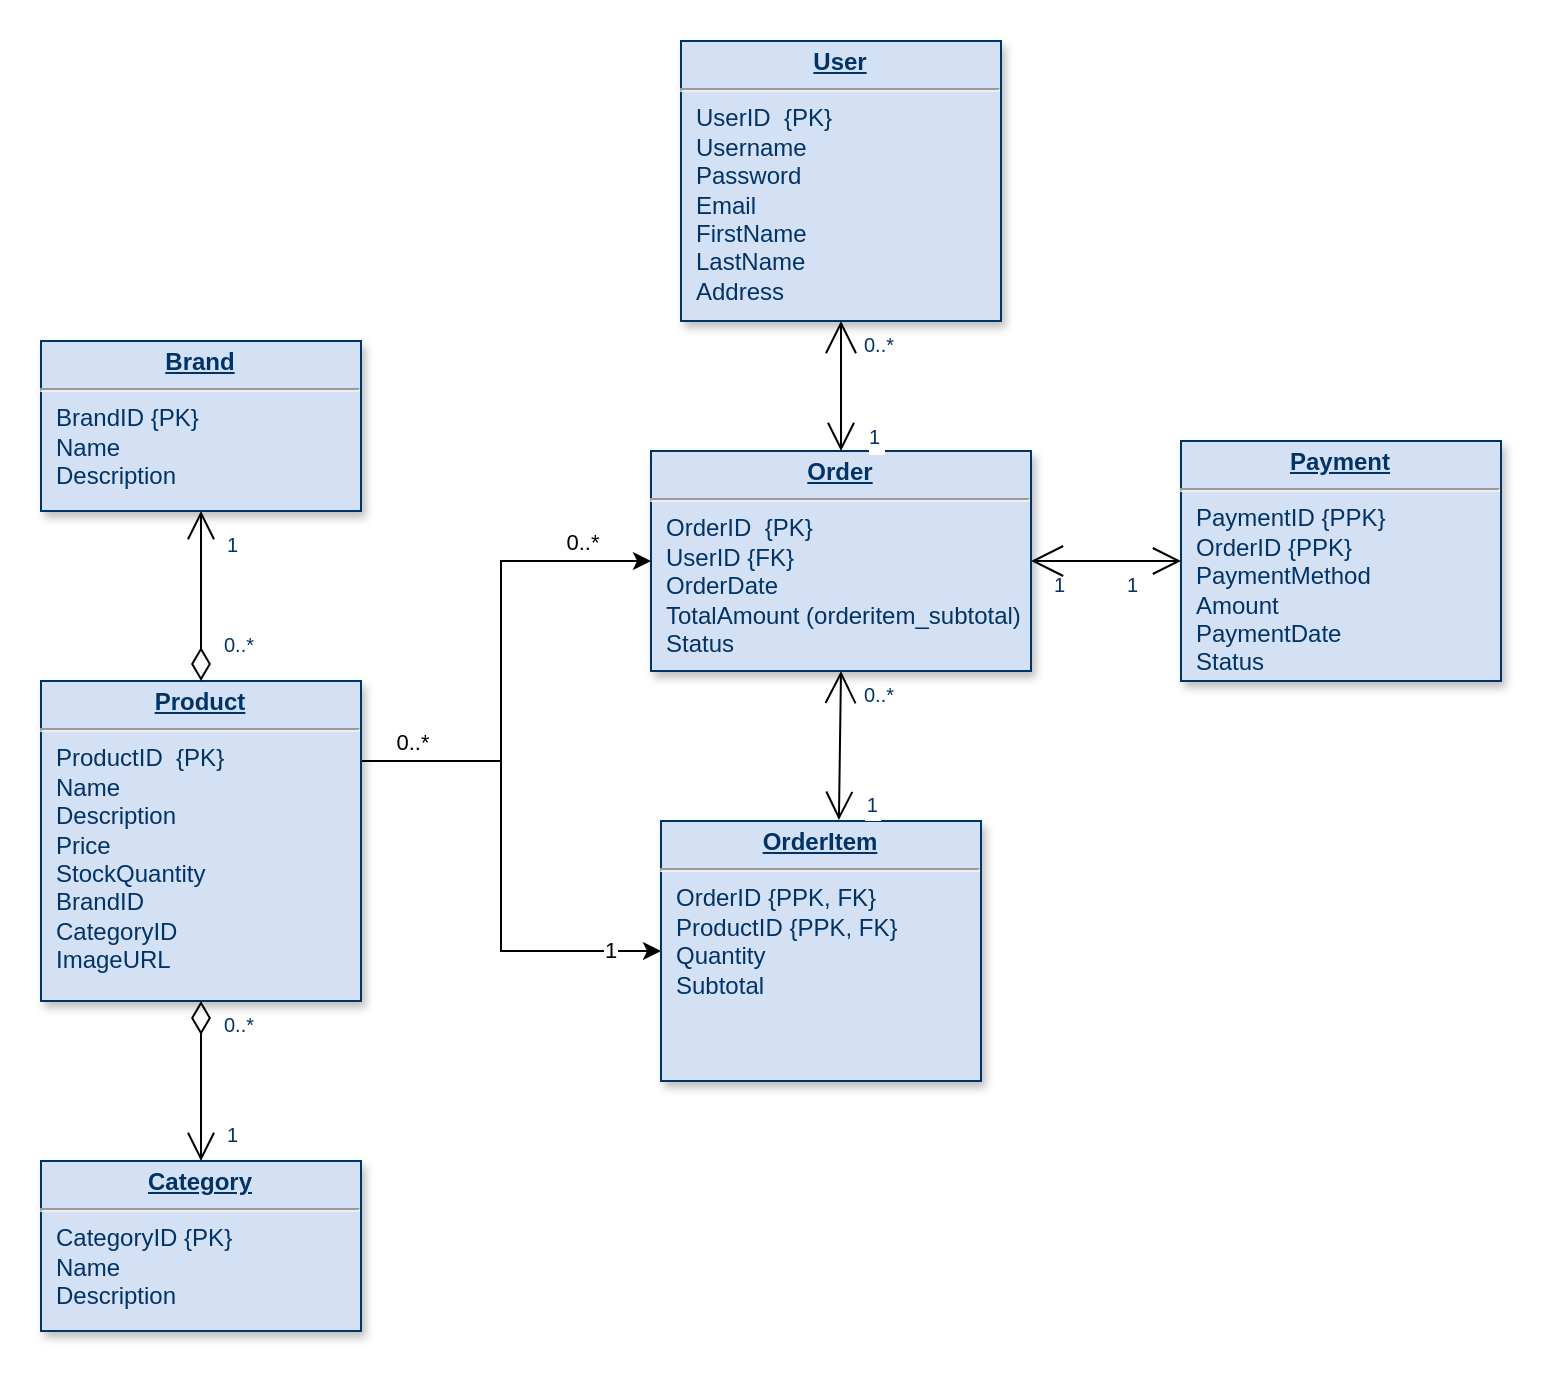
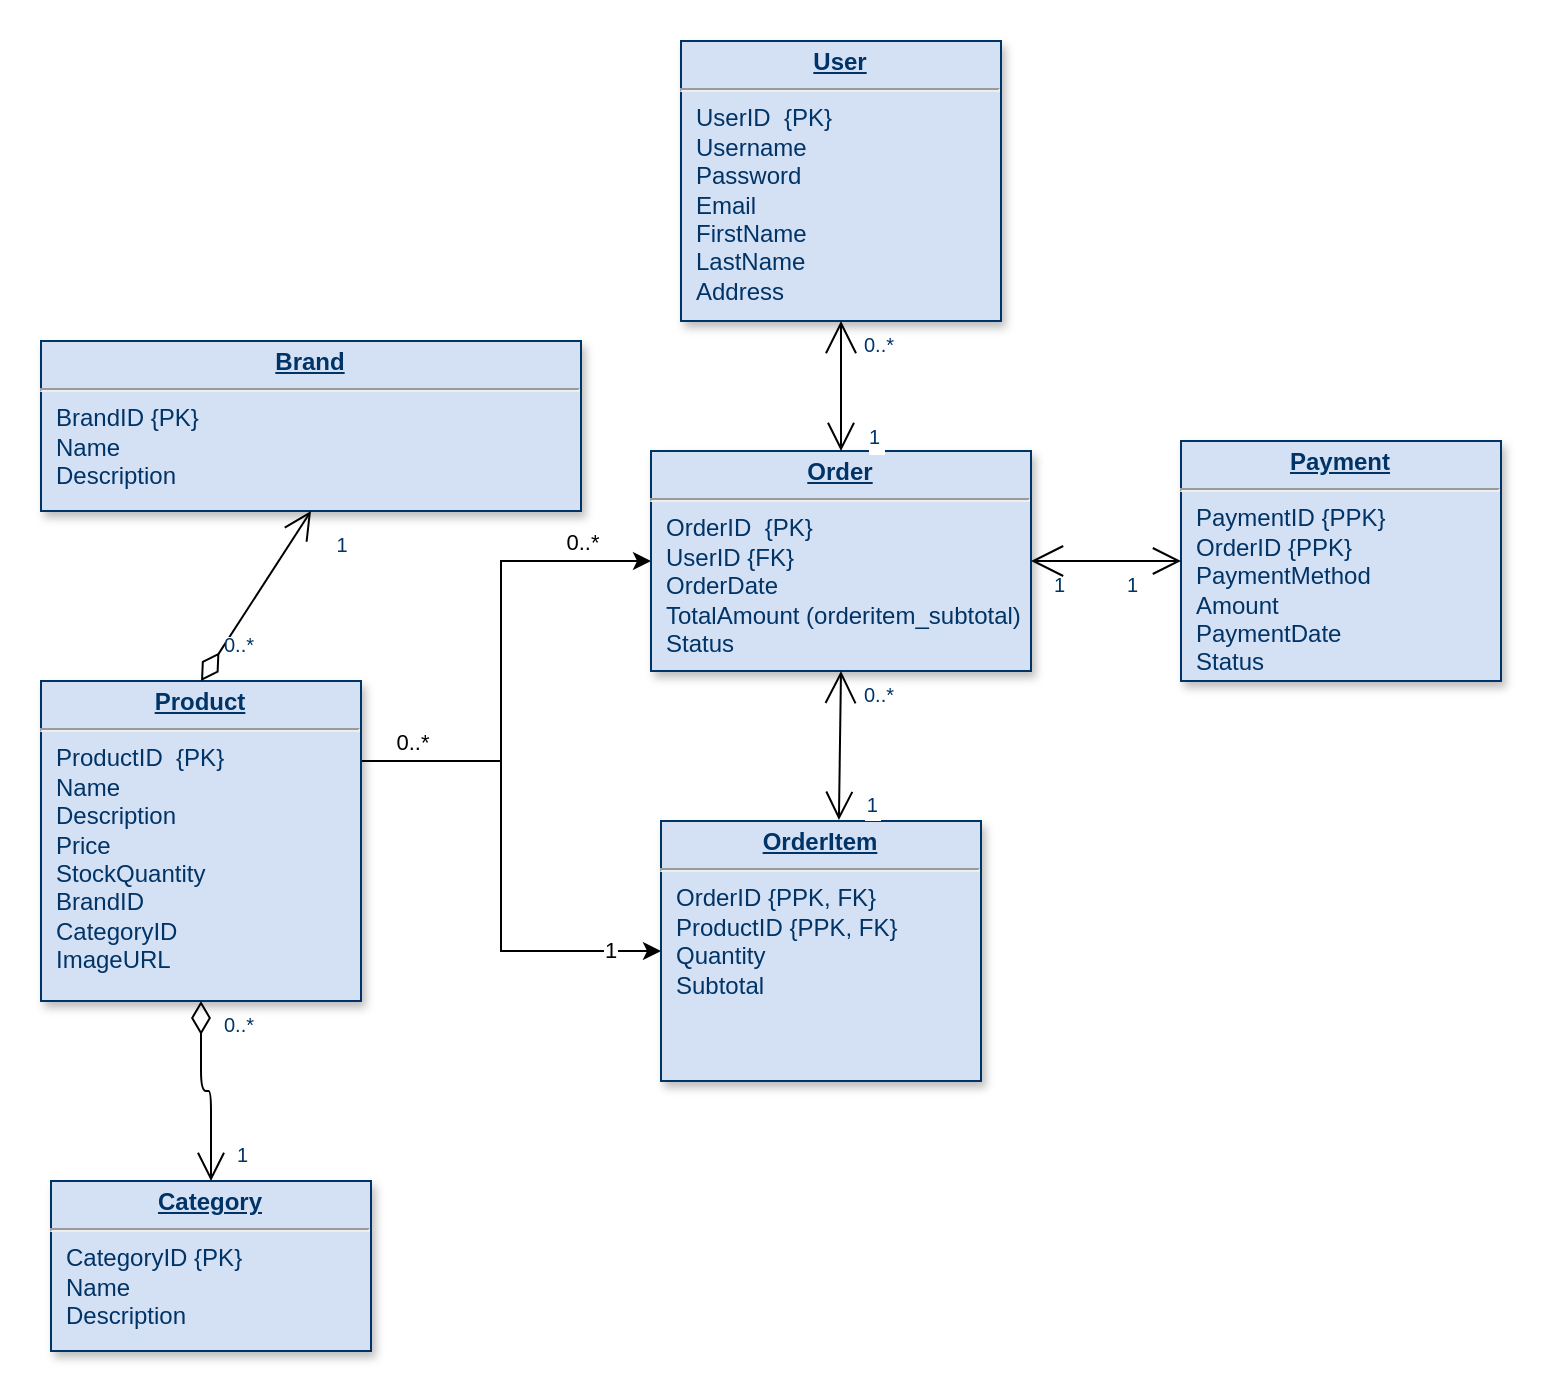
(201, 426) -> (311, 426)
(201, 1246) -> (211, 1266)
